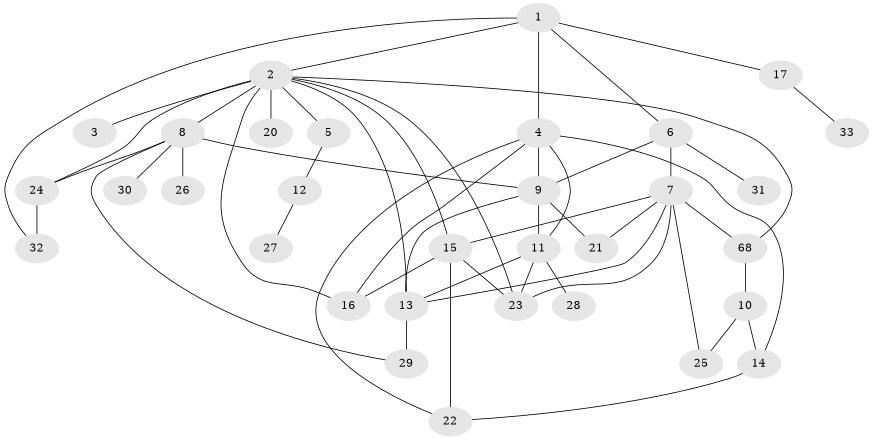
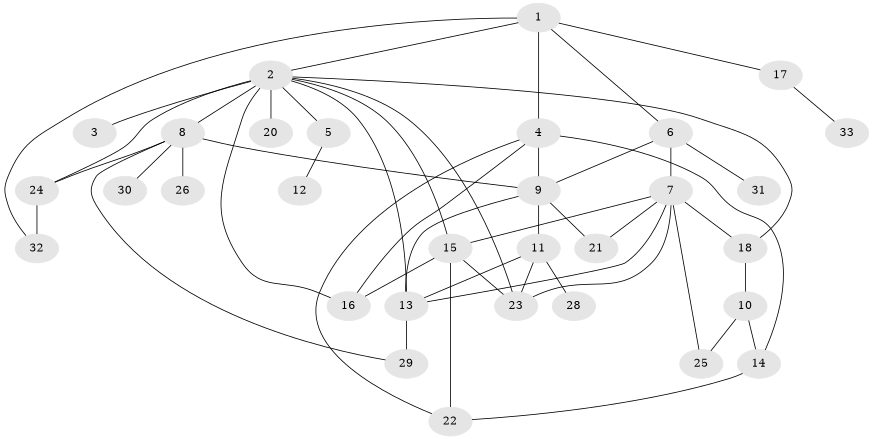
(570, 191) -> none
(271, 248) -> none
(745, 248) -> (745, 248)
